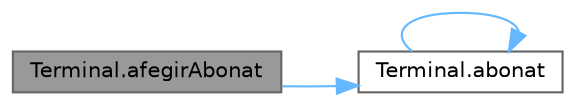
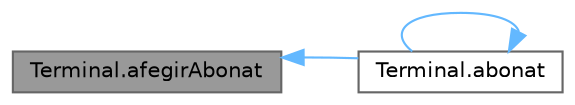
(309, 86) -> (331, 58)
